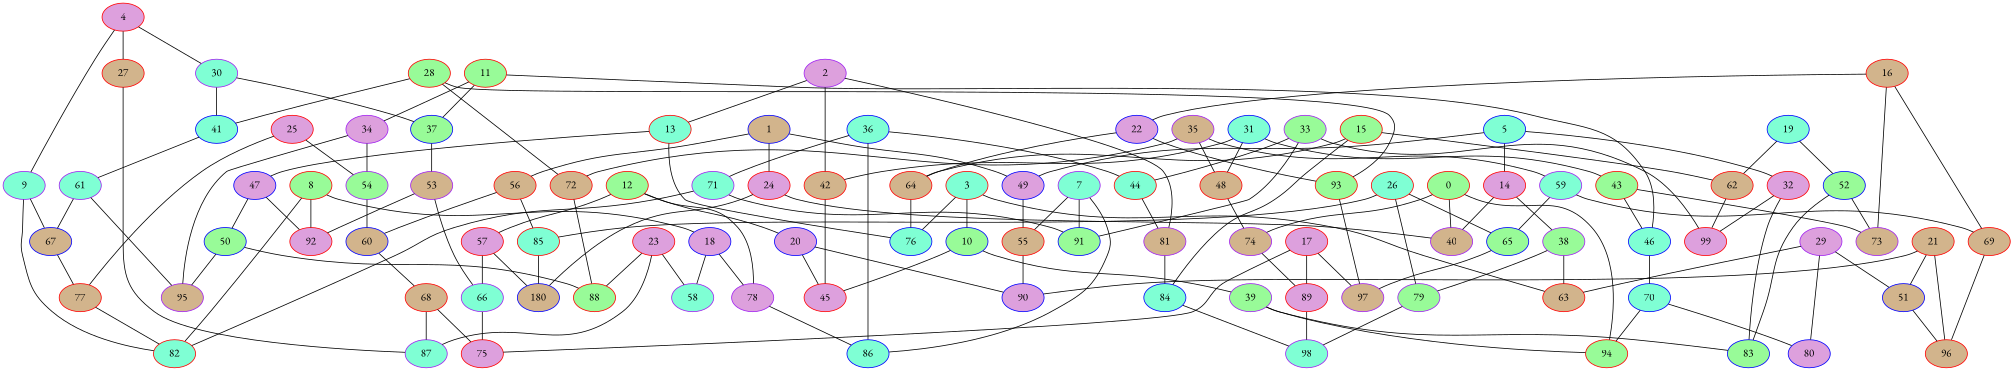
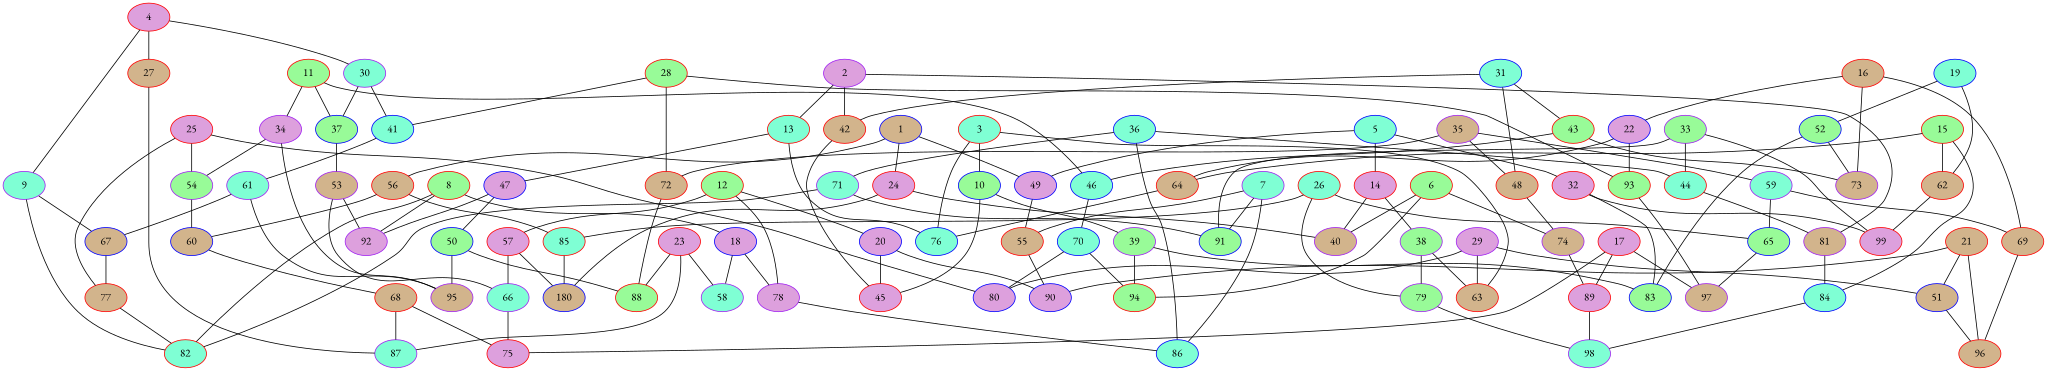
(1448, 185) -> (1431, 185)
none -> (598, 188)
(311, 242) -> (366, 242)
